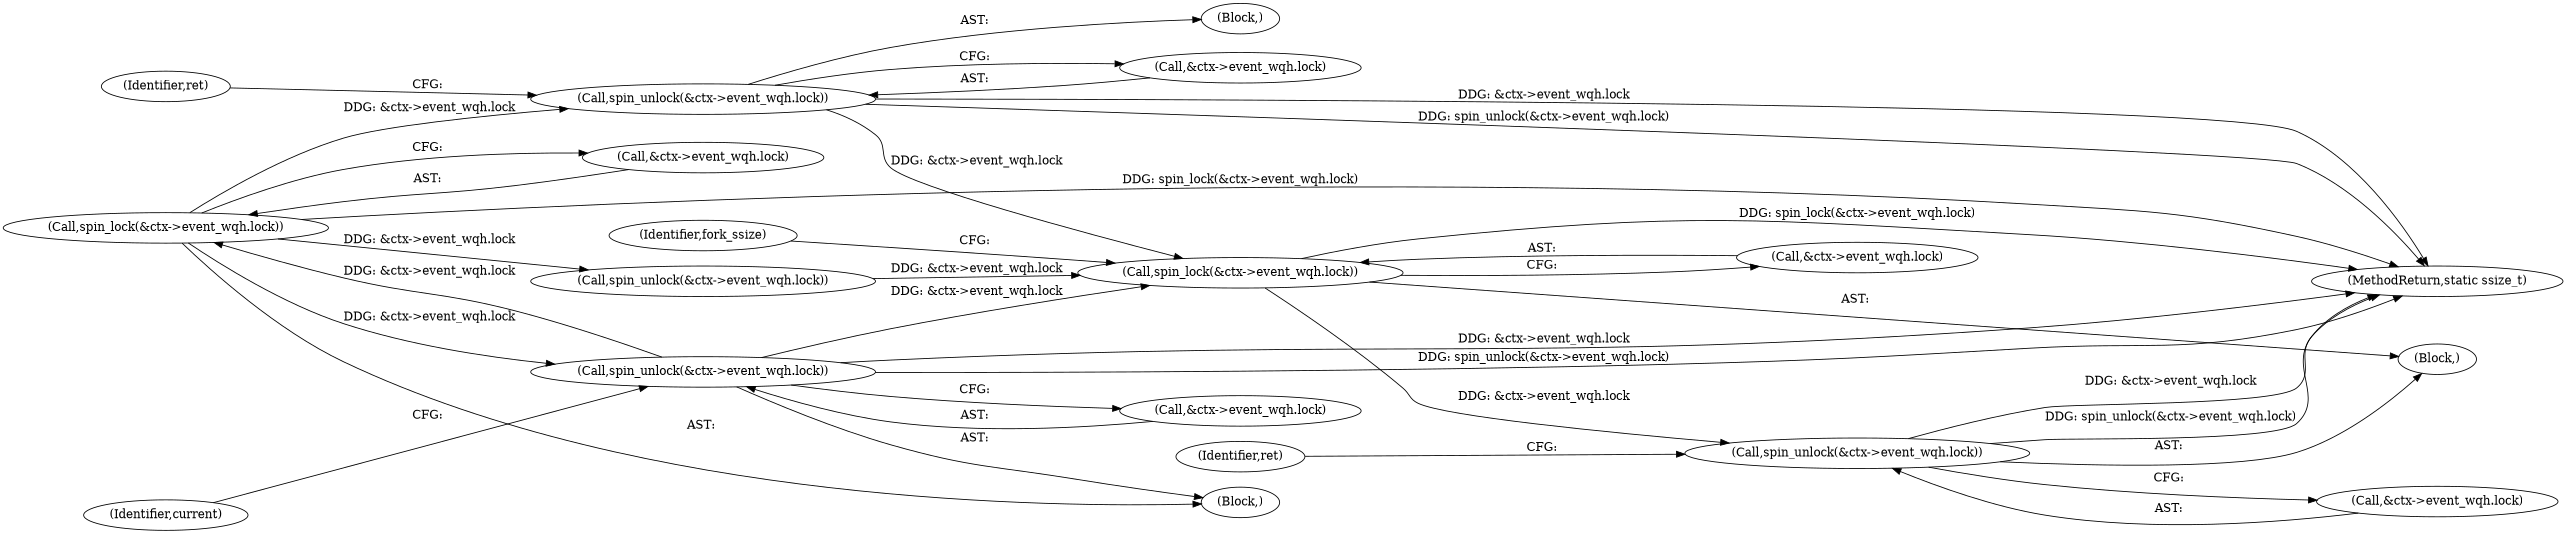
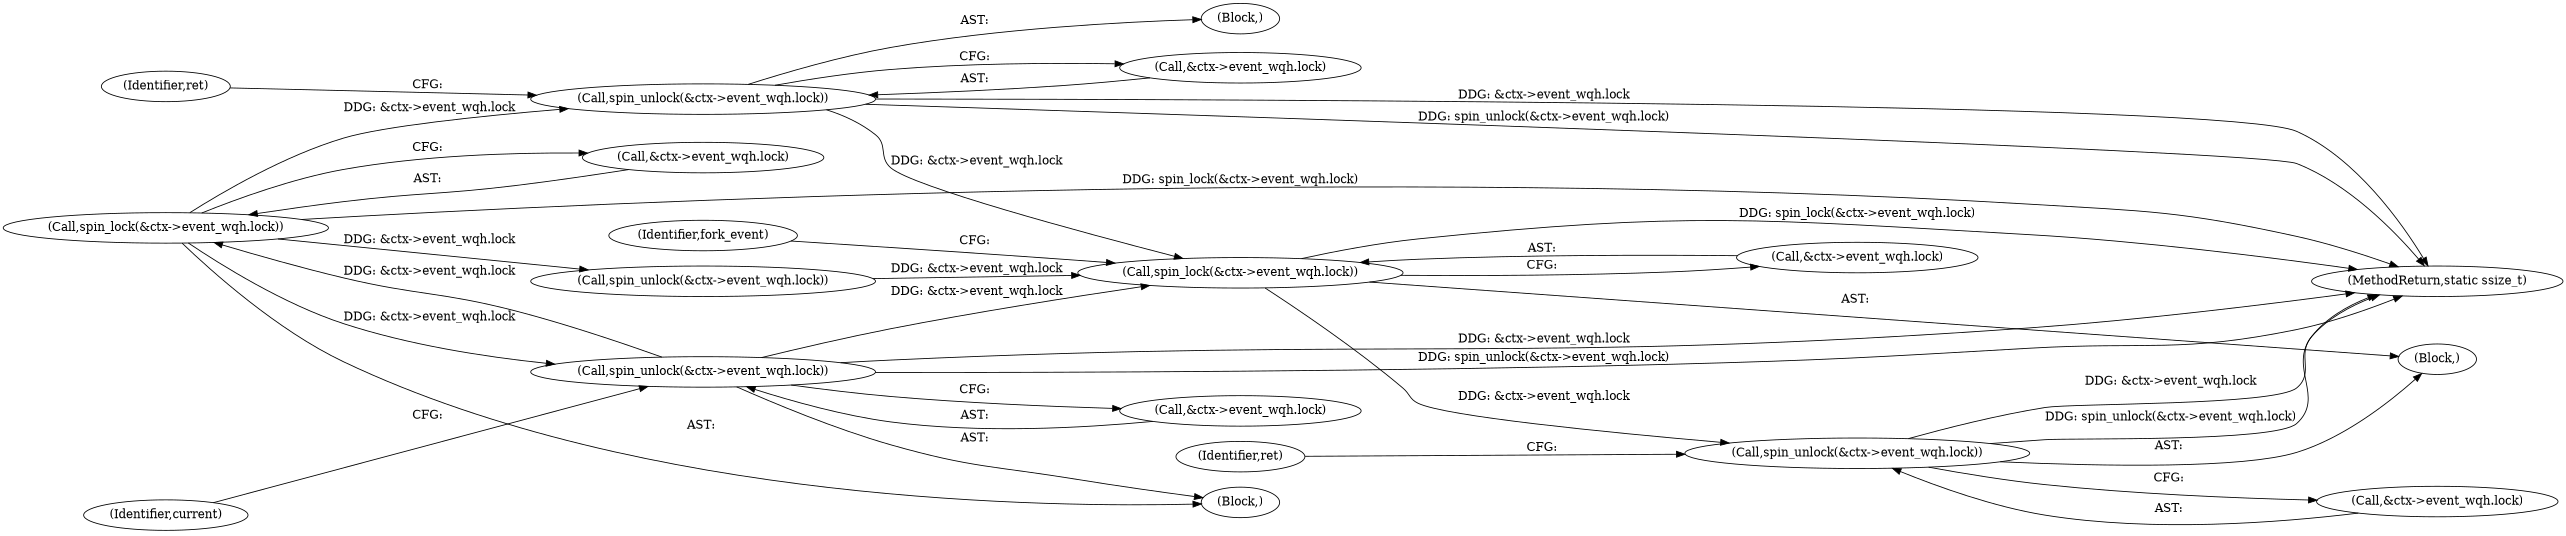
(703, 236) -> (703, 236)
